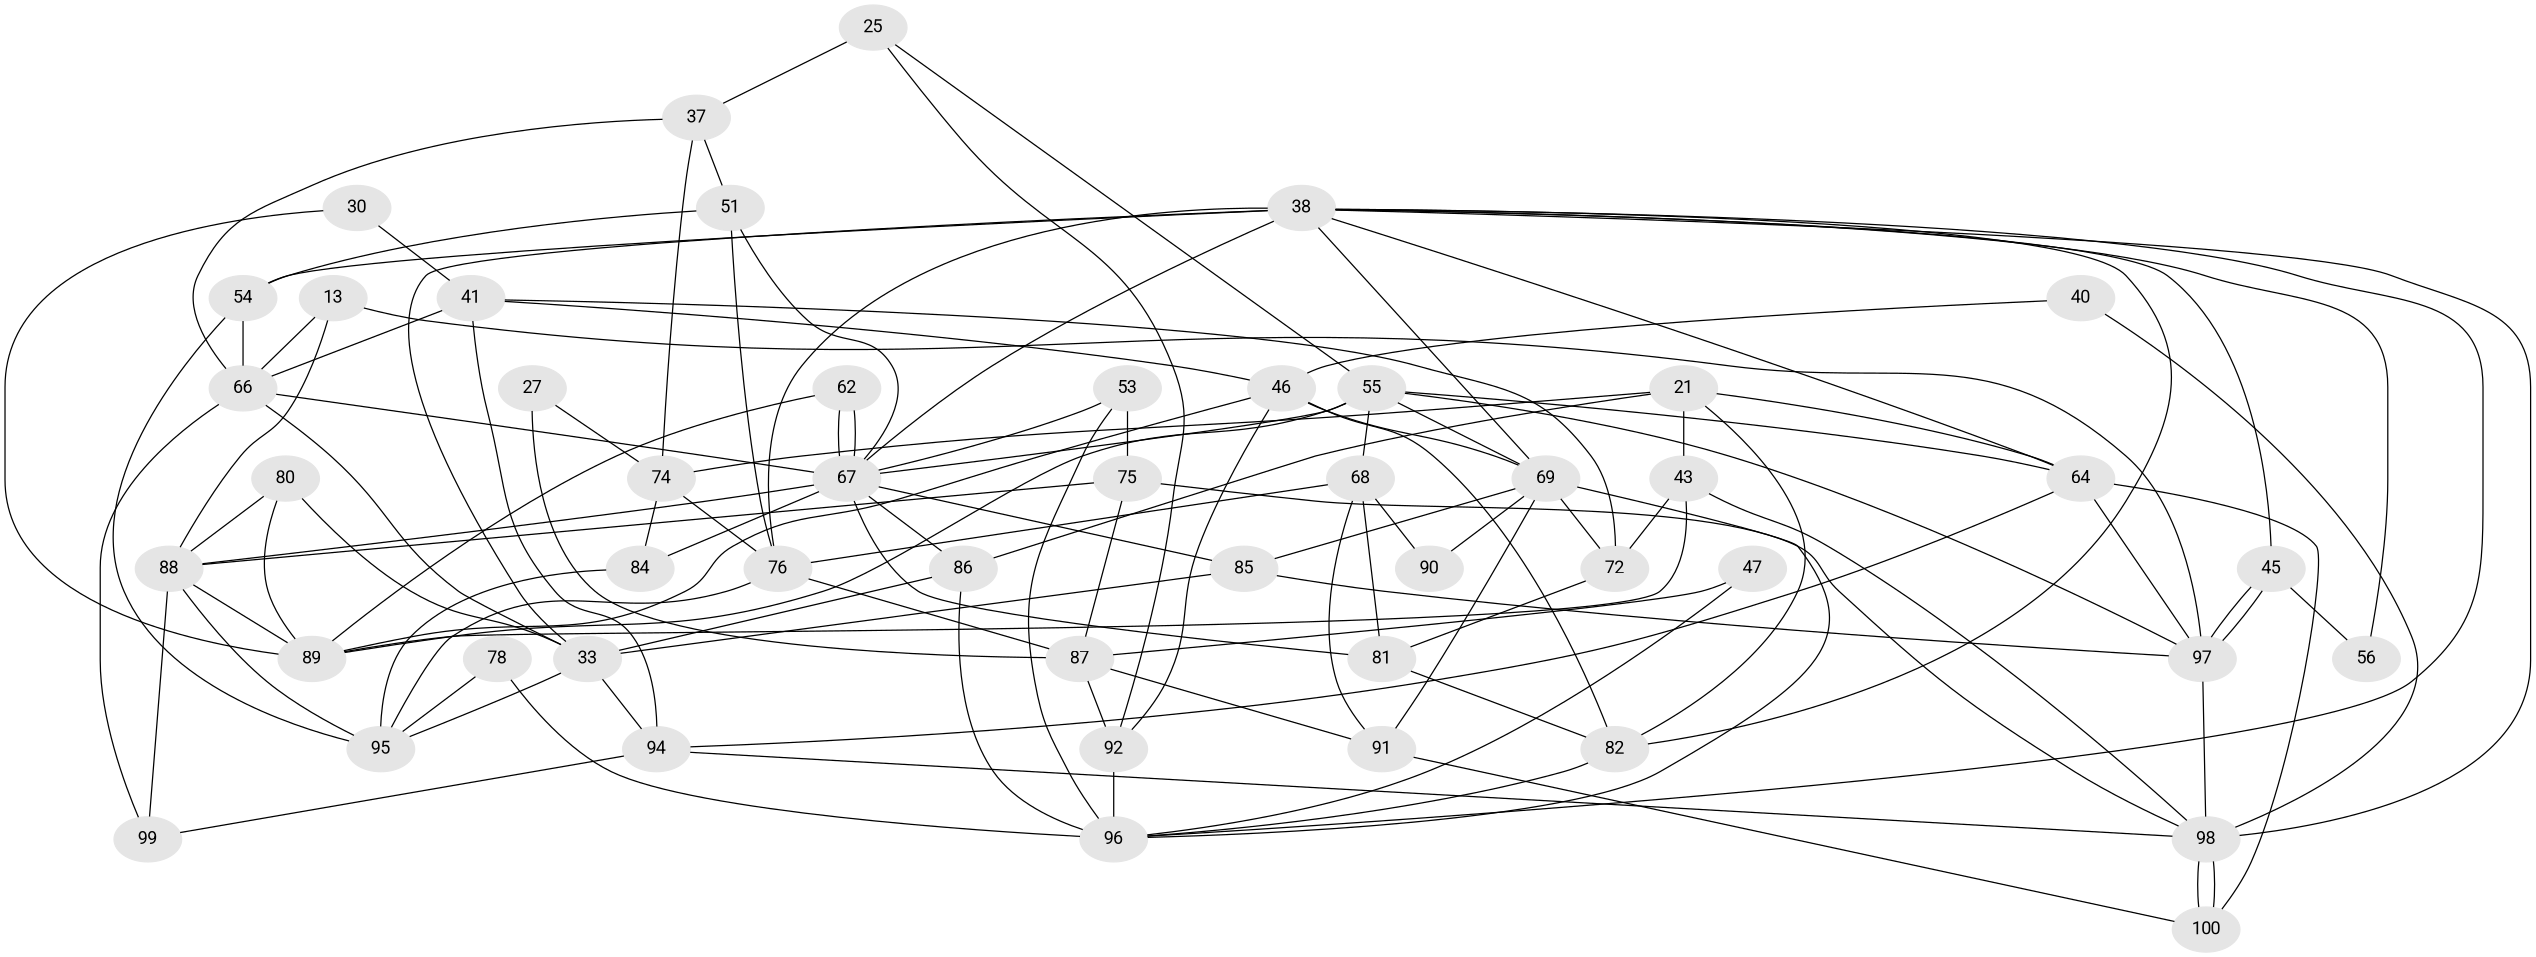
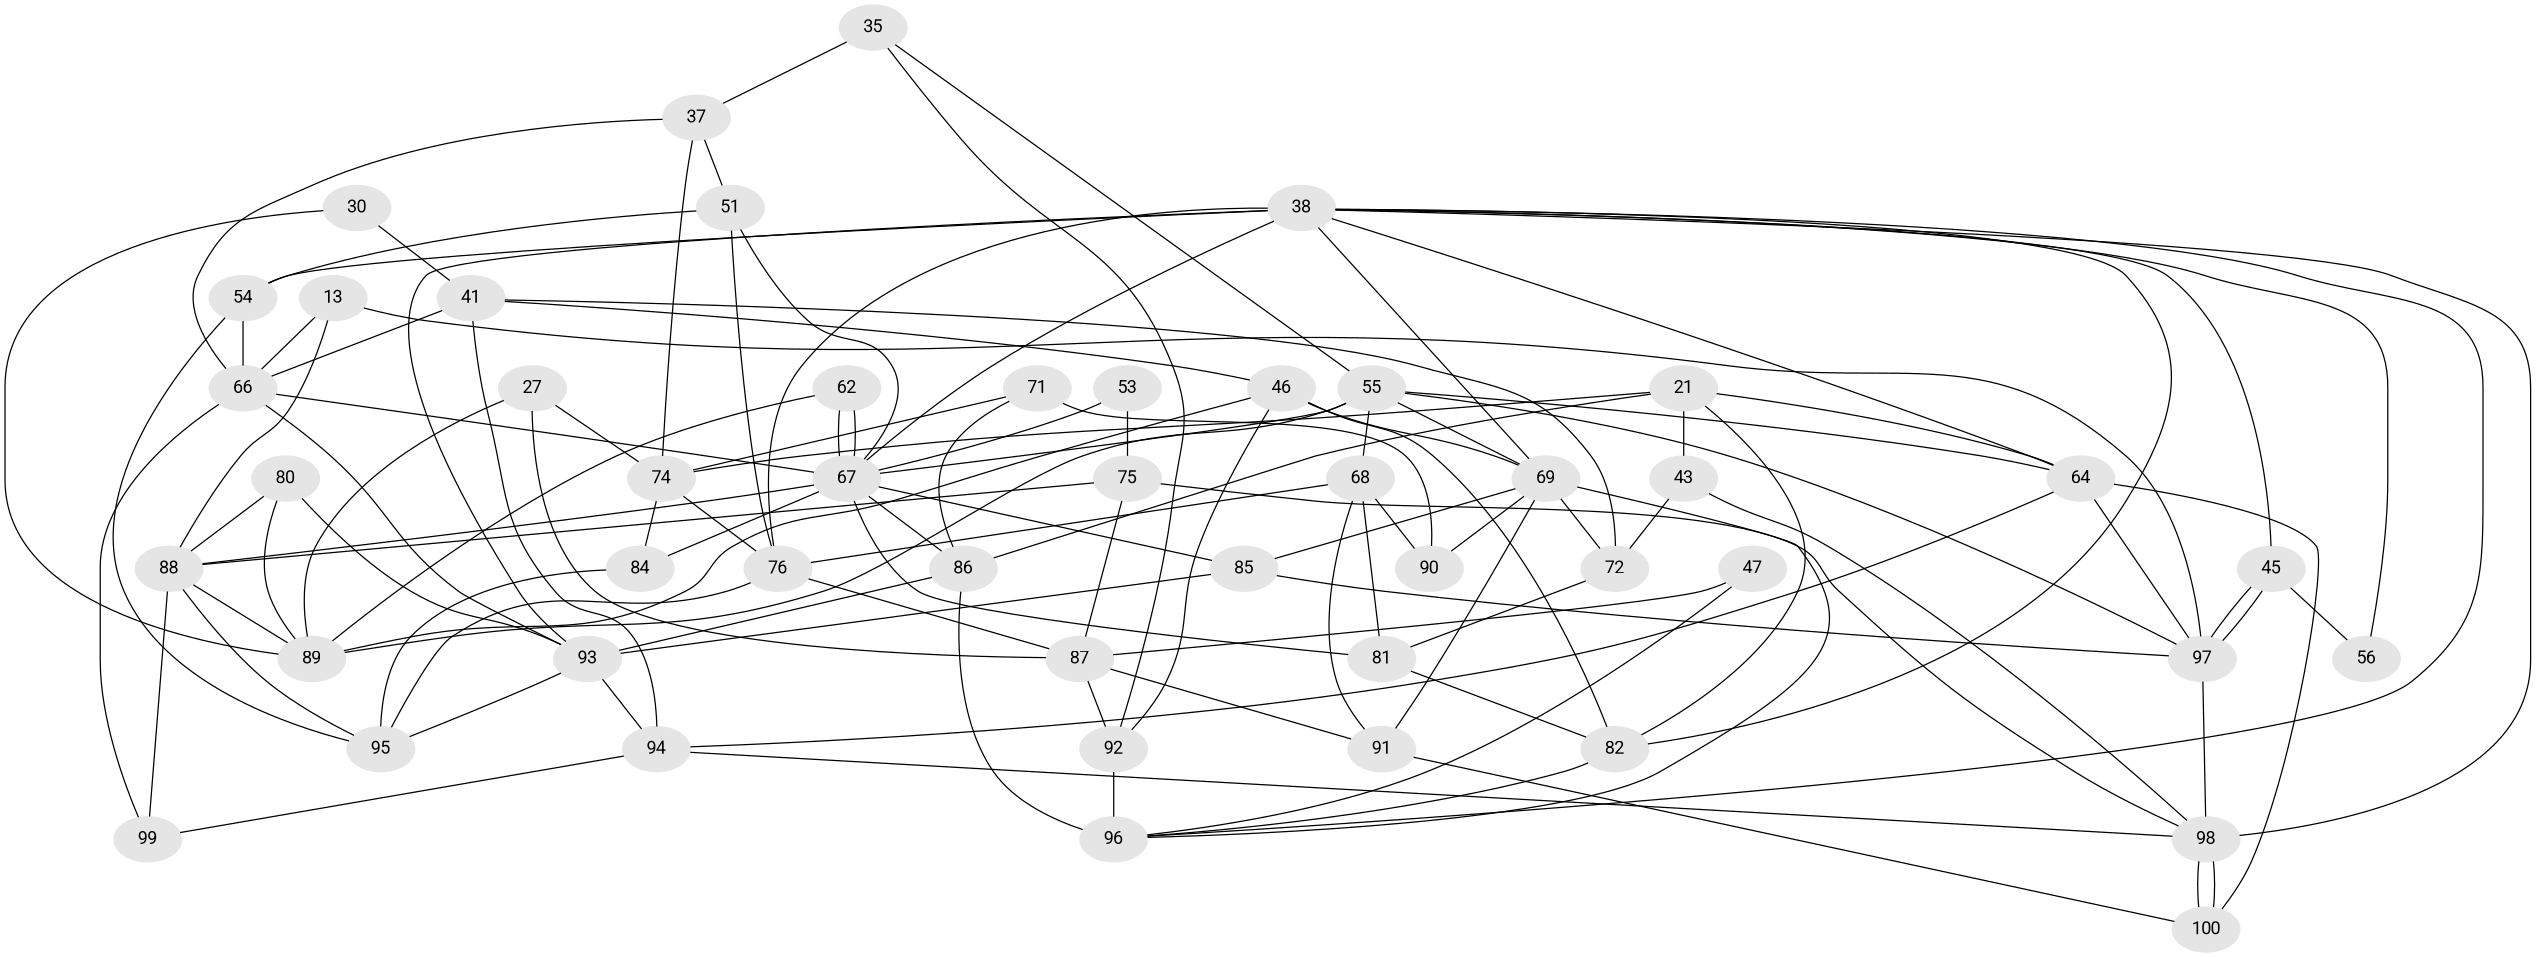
(873, 28) -> (873, 28)
(2081, 298) -> none
none -> (1037, 388)
(1031, 590) -> none
(1051, 628) -> (368, 482)
(497, 659) -> none
(588, 659) -> (588, 659)
